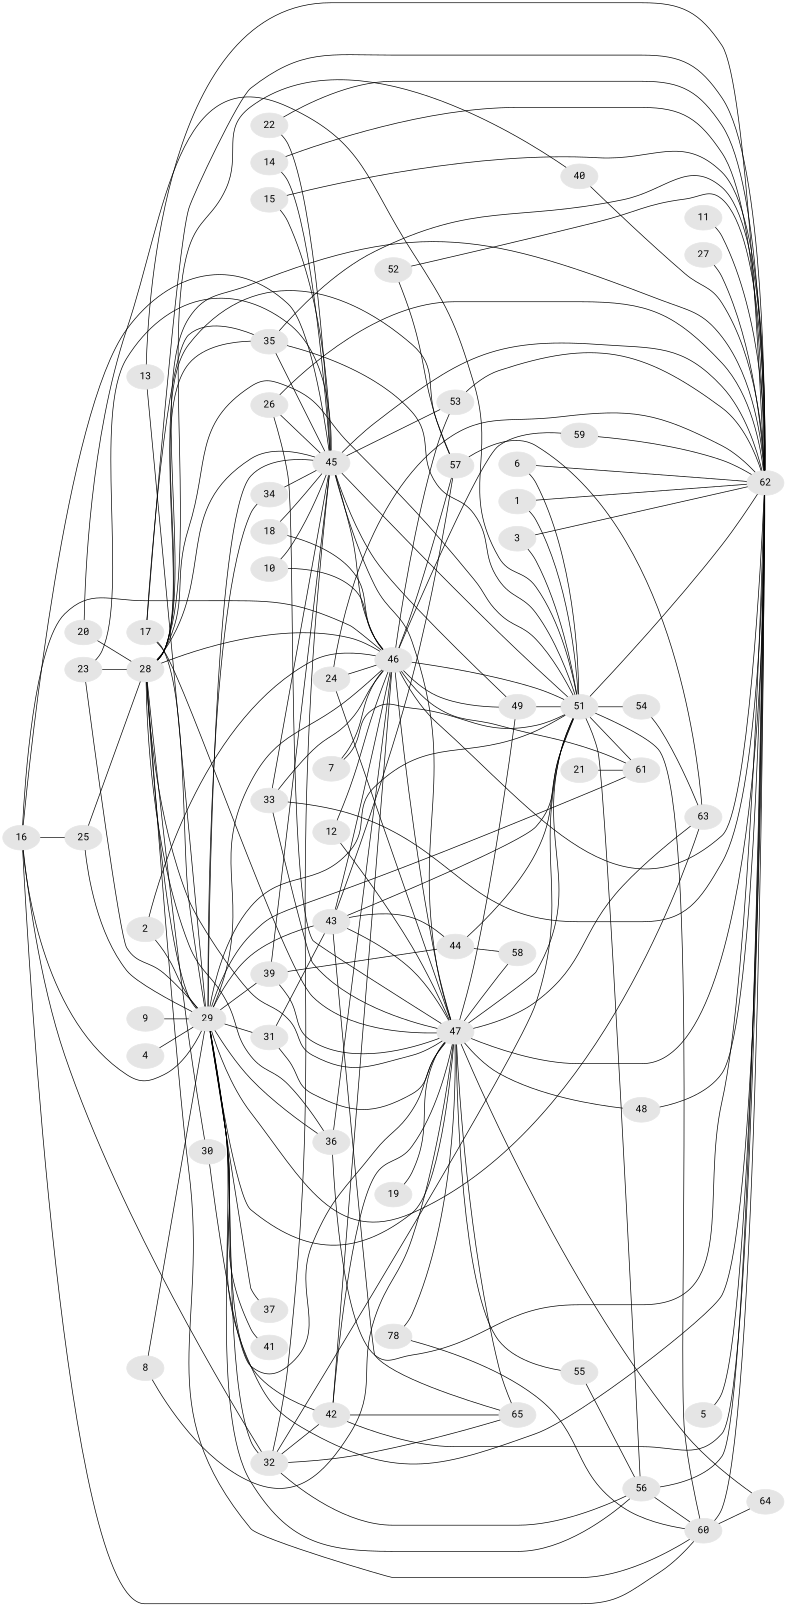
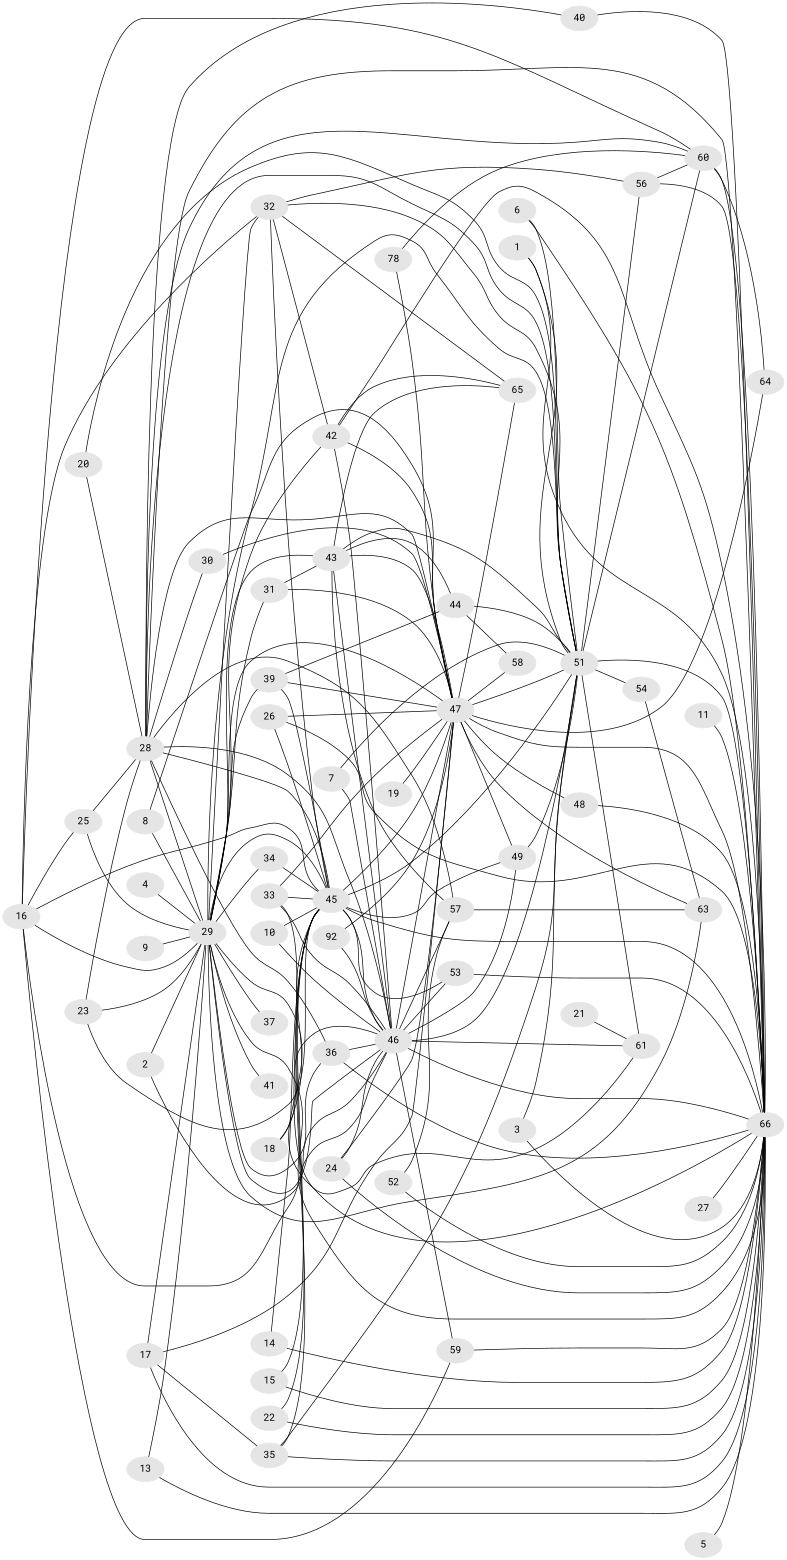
(170, 478) -> none
(765, 483) -> (765, 1125)
(331, 832) -> (331, 937)
(579, 1372) -> none
none -> (94, 1434)
(244, 1465) -> none
